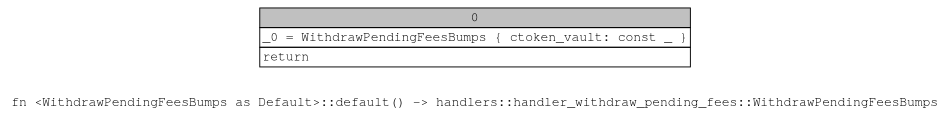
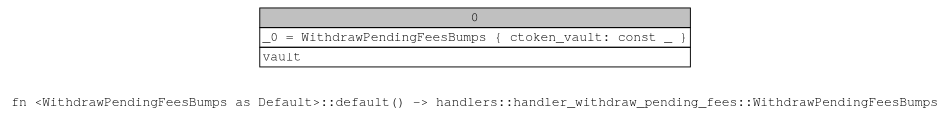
(286, 57) -> (282, 57)
